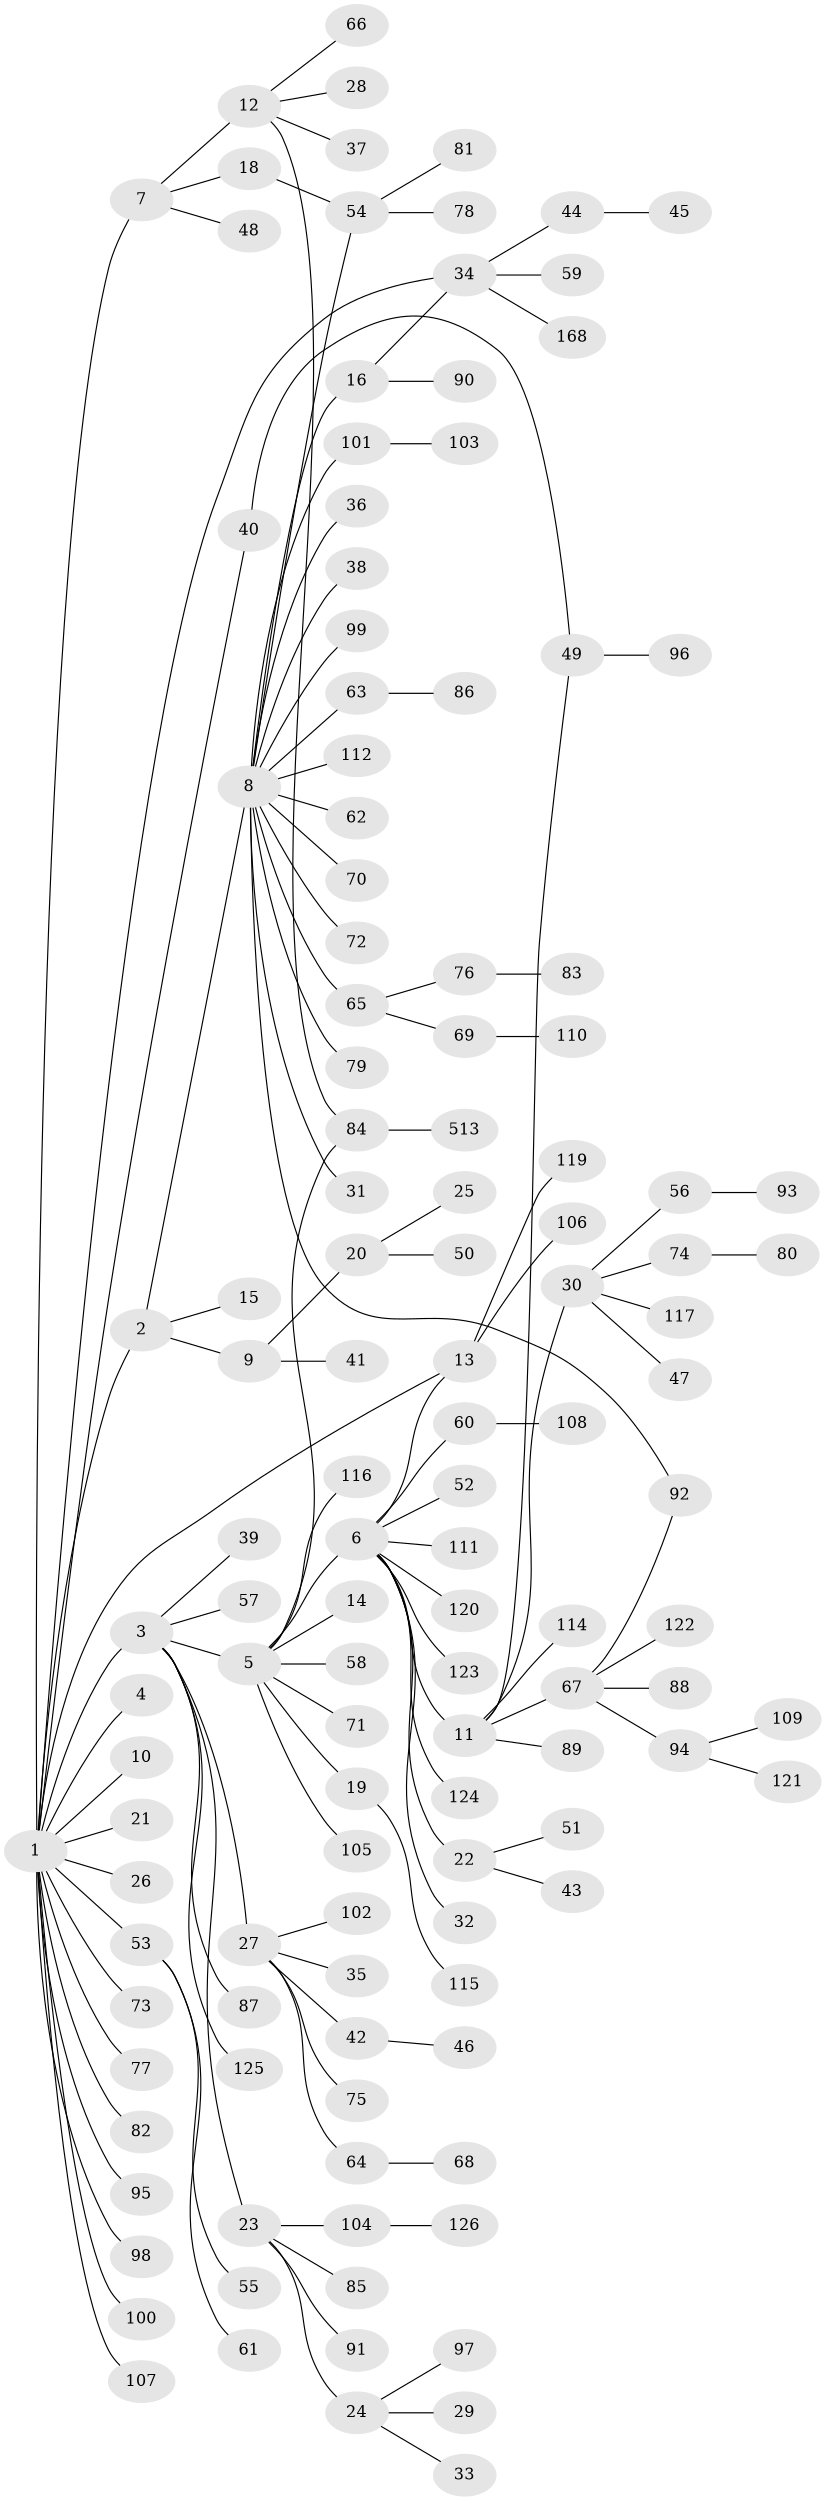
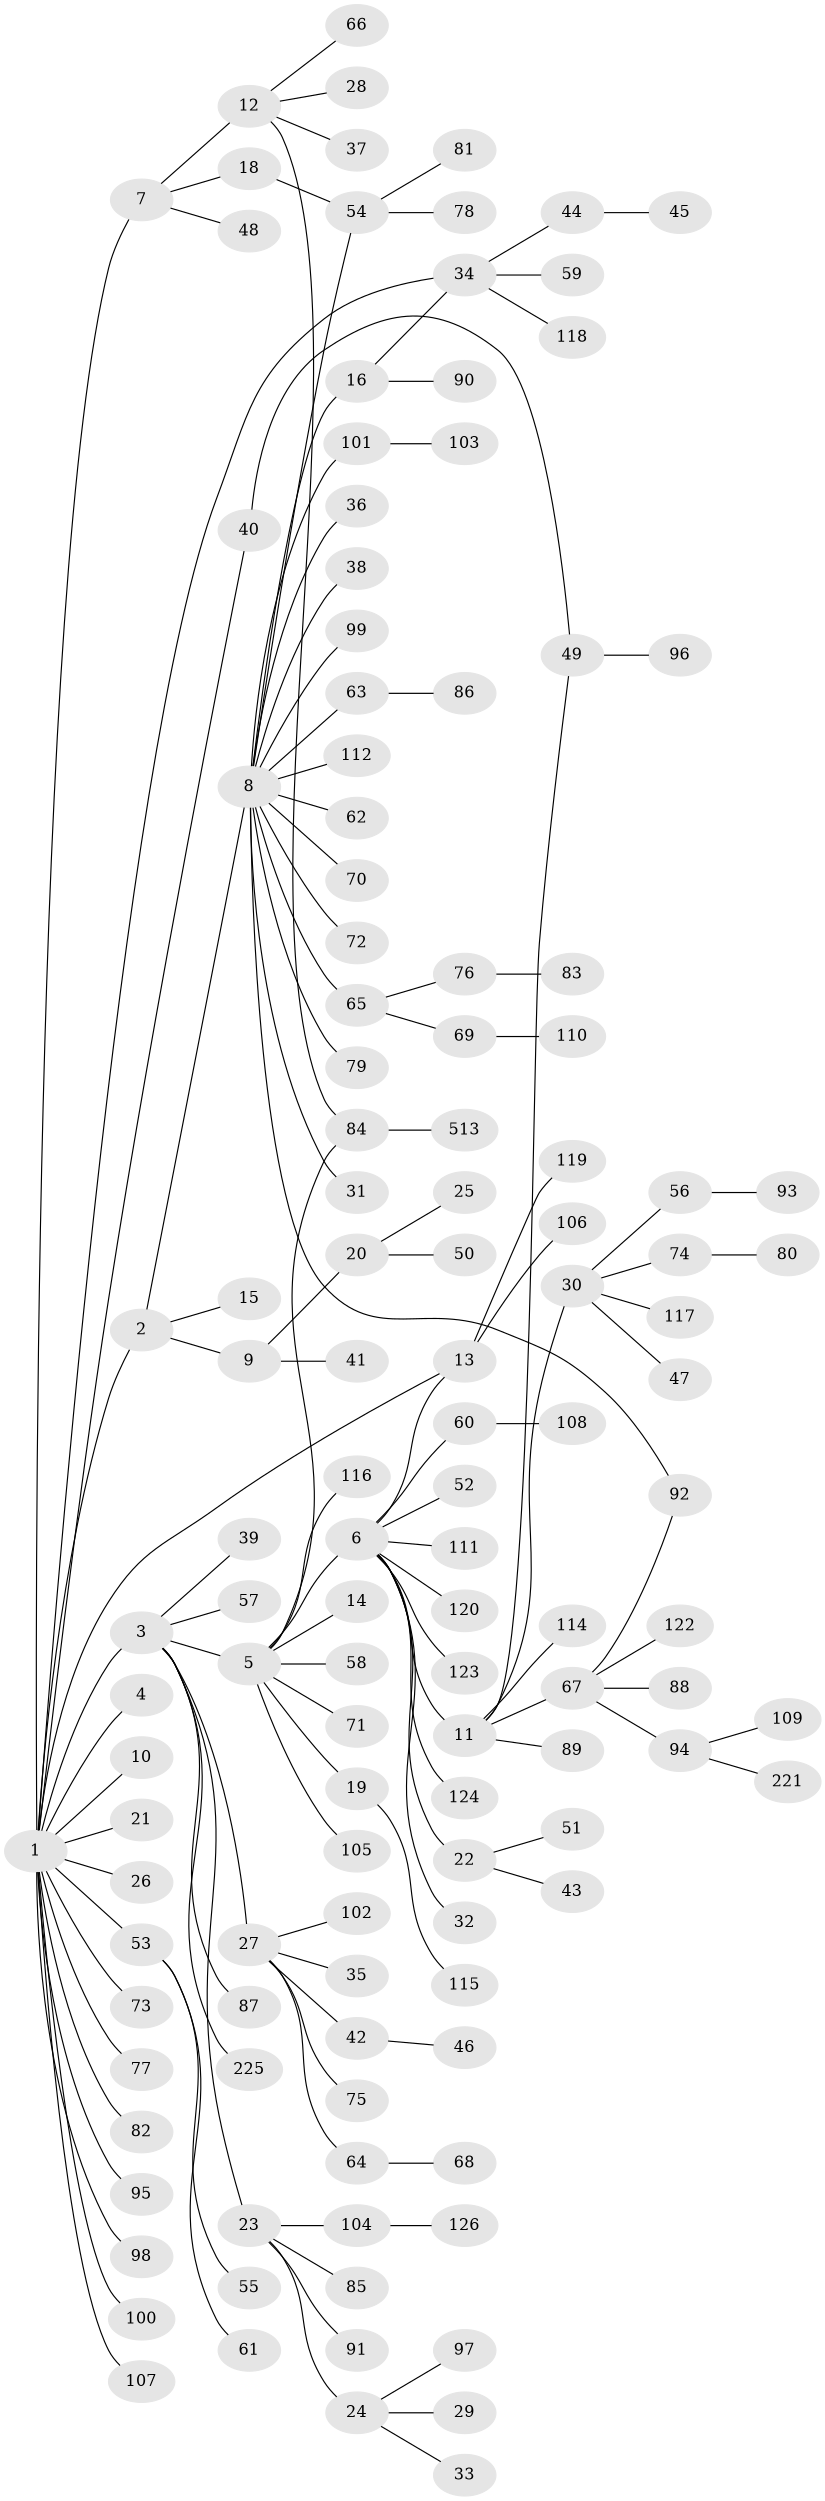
(572, 337) -> (572, 337)
(788, 1782) -> (788, 1782)
(249, 2070) -> (249, 2070)
